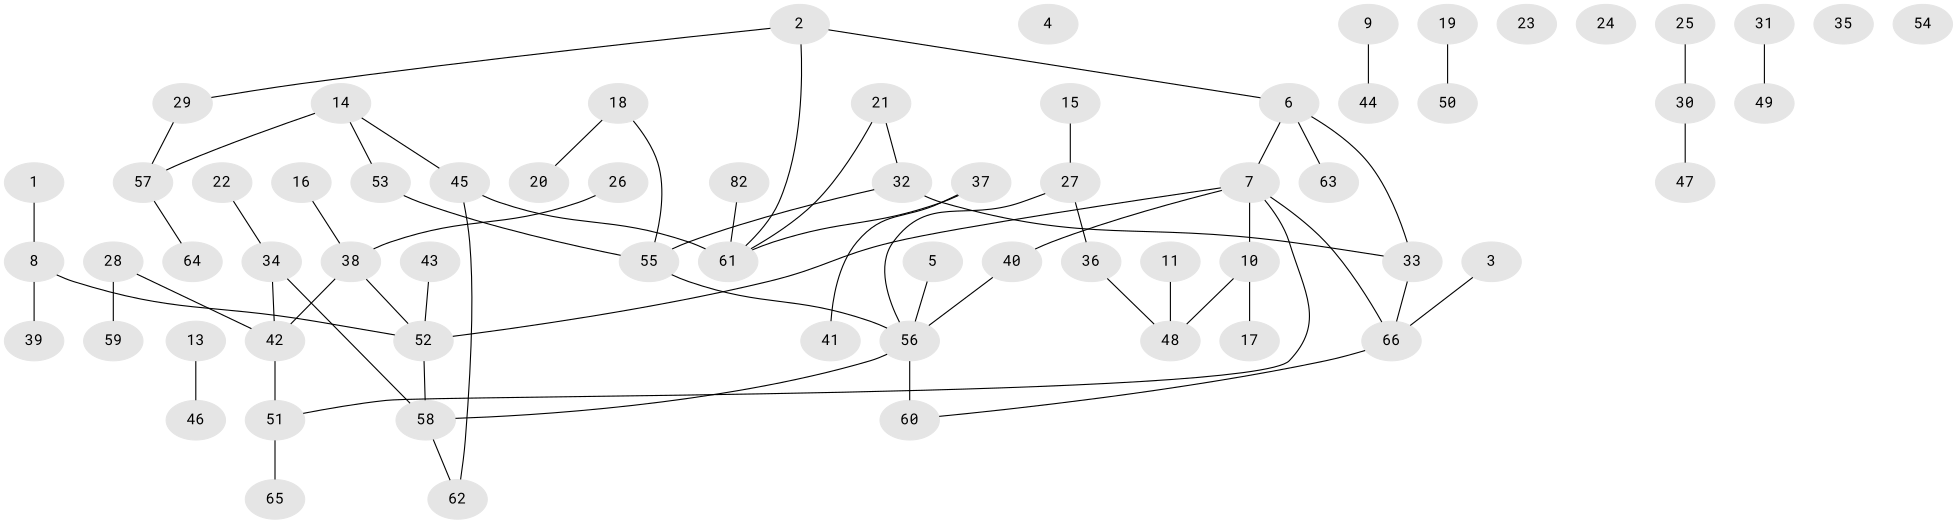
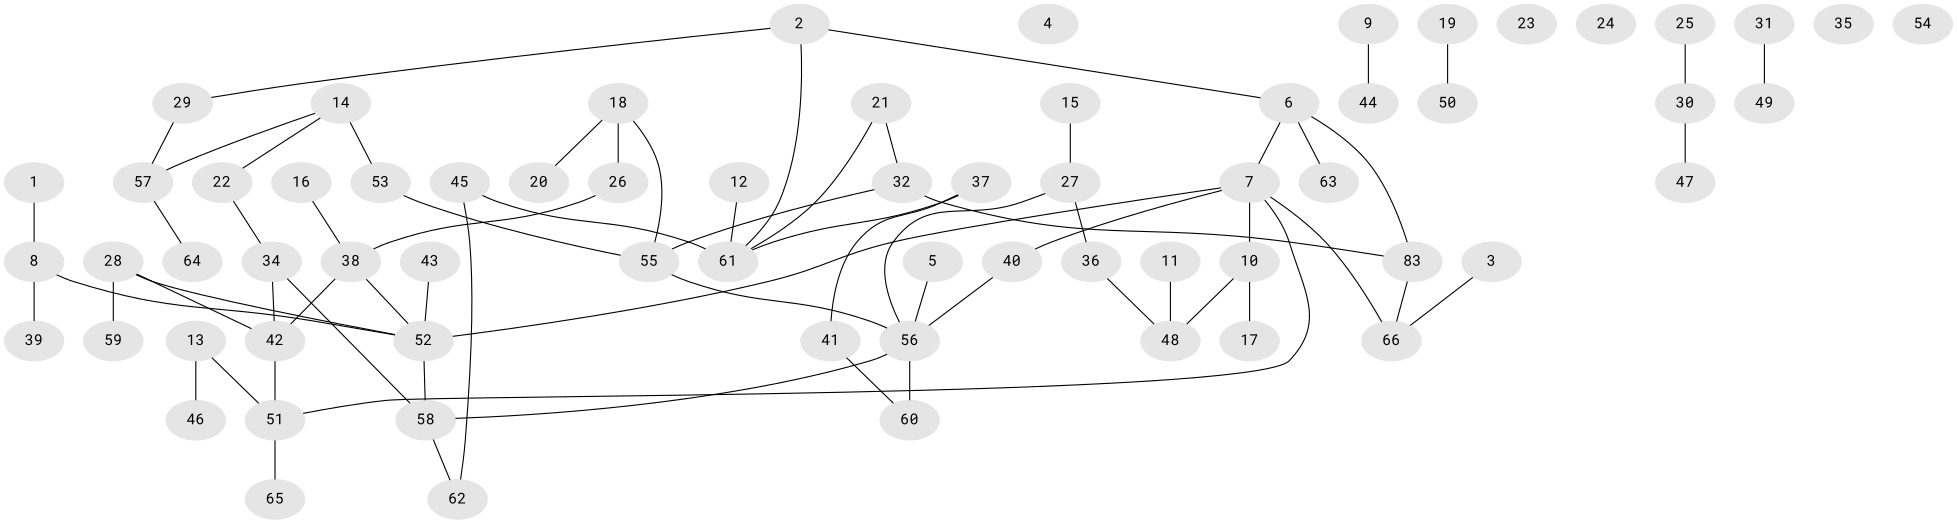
(401, 143) -> (281, 143)
none -> (618, 143)
(739, 183) -> (739, 183)
(1412, 262) -> (1412, 262)
none -> (245, 305)
none -> (235, 380)
(1153, 391) -> (870, 380)
